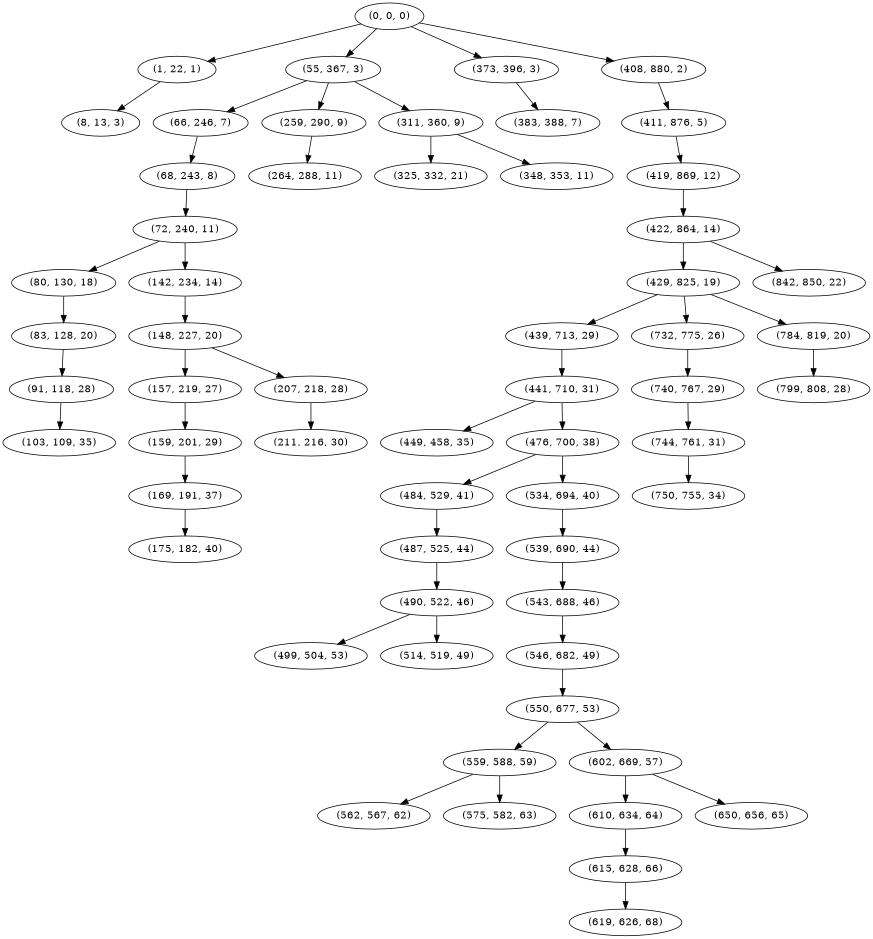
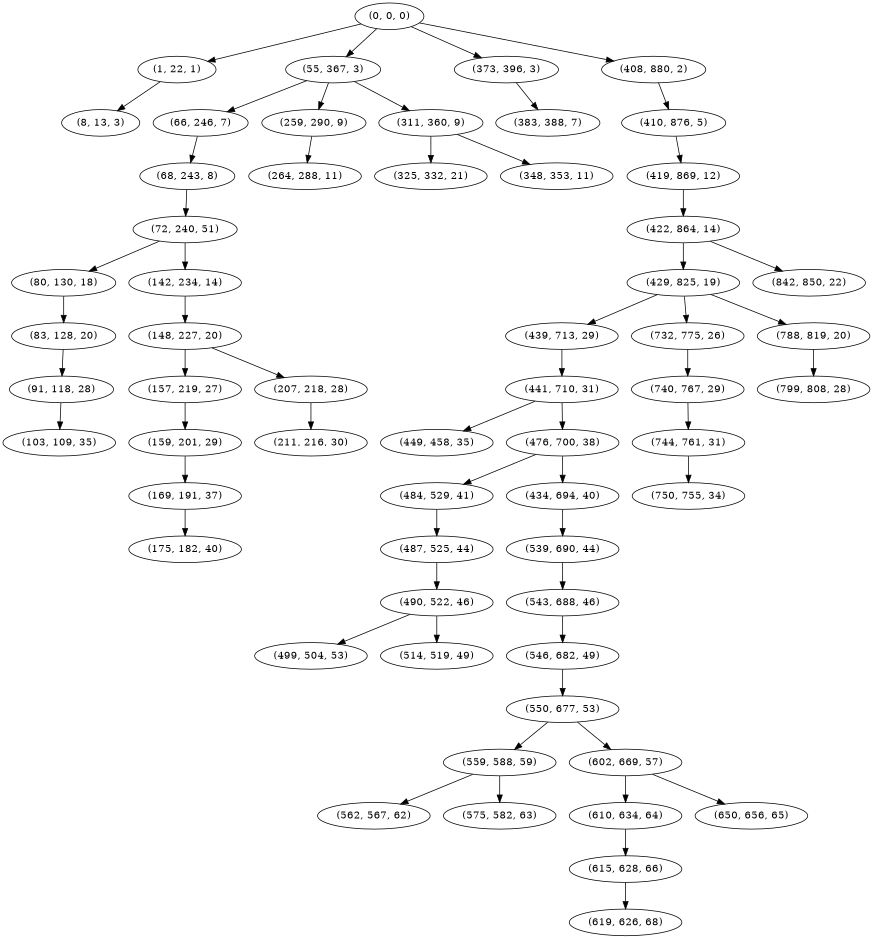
(674, 123) -> (674, 123)
(185, 229) -> (185, 229)
(814, 336) -> (814, 336)
(563, 496) -> (563, 496)
